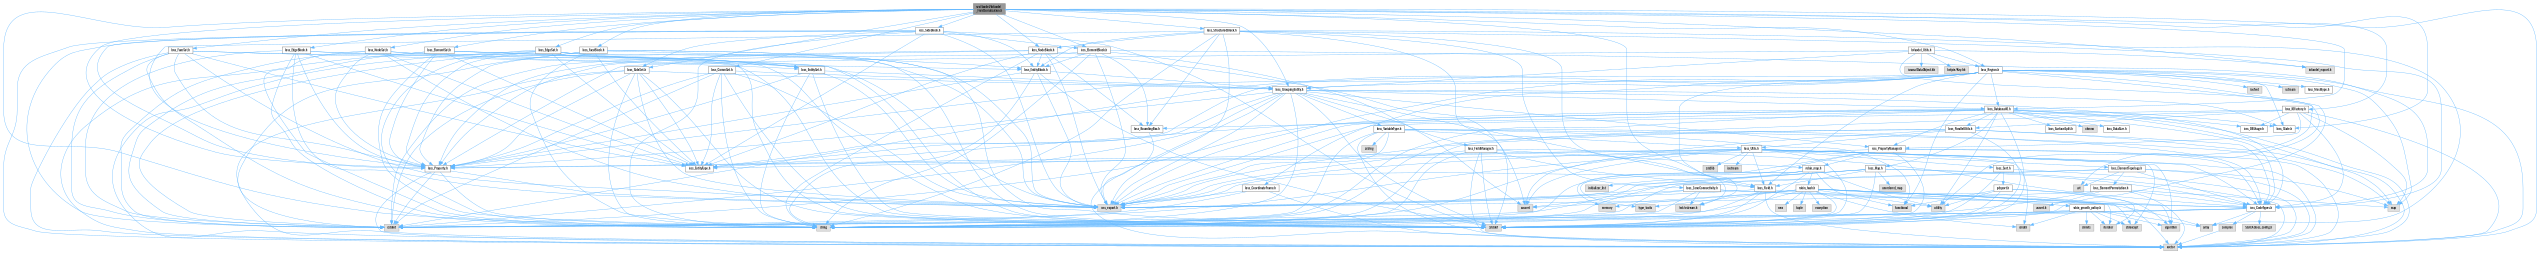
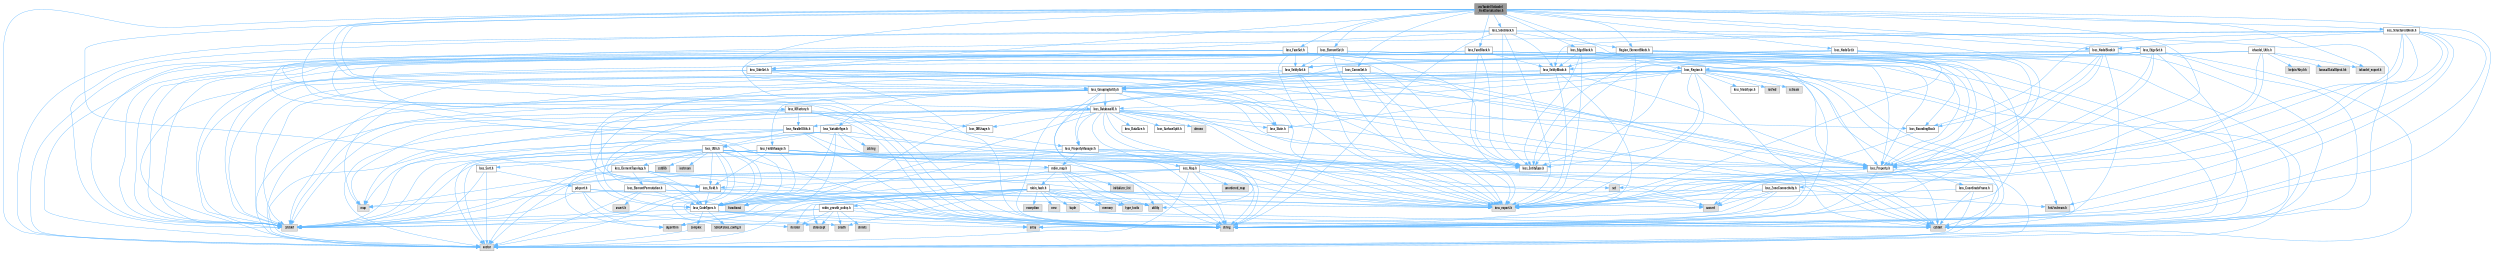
(1094, 50) -> (1634, 50)
none -> (1753, 211)
